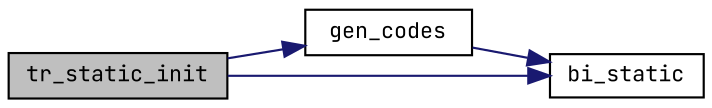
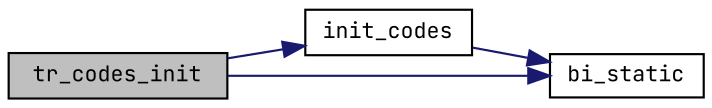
(389, 32) -> (389, 32)
(118, 76) -> (118, 76)
